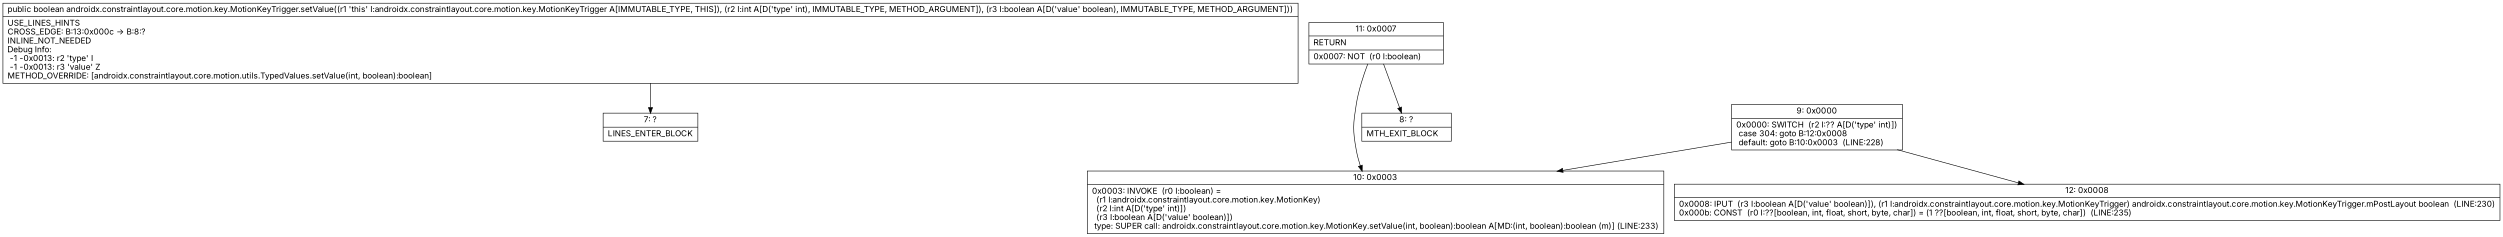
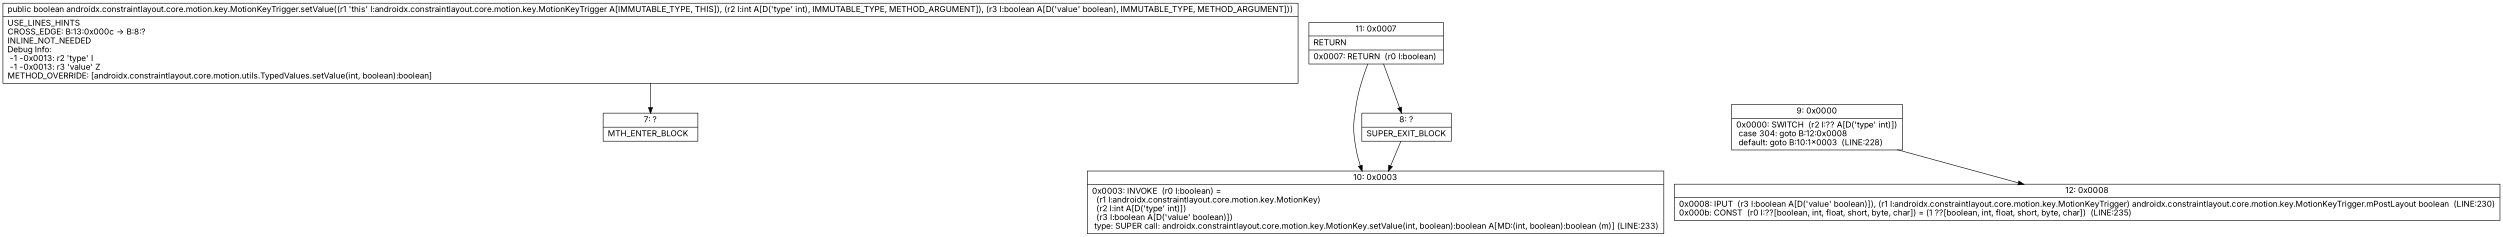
(1369, 57) -> (1376, 57)
(651, 134) -> (648, 134)
(1403, 134) -> (1407, 134)
(1810, 143) -> (1810, 143)
(1647, 156) -> (1396, 153)
